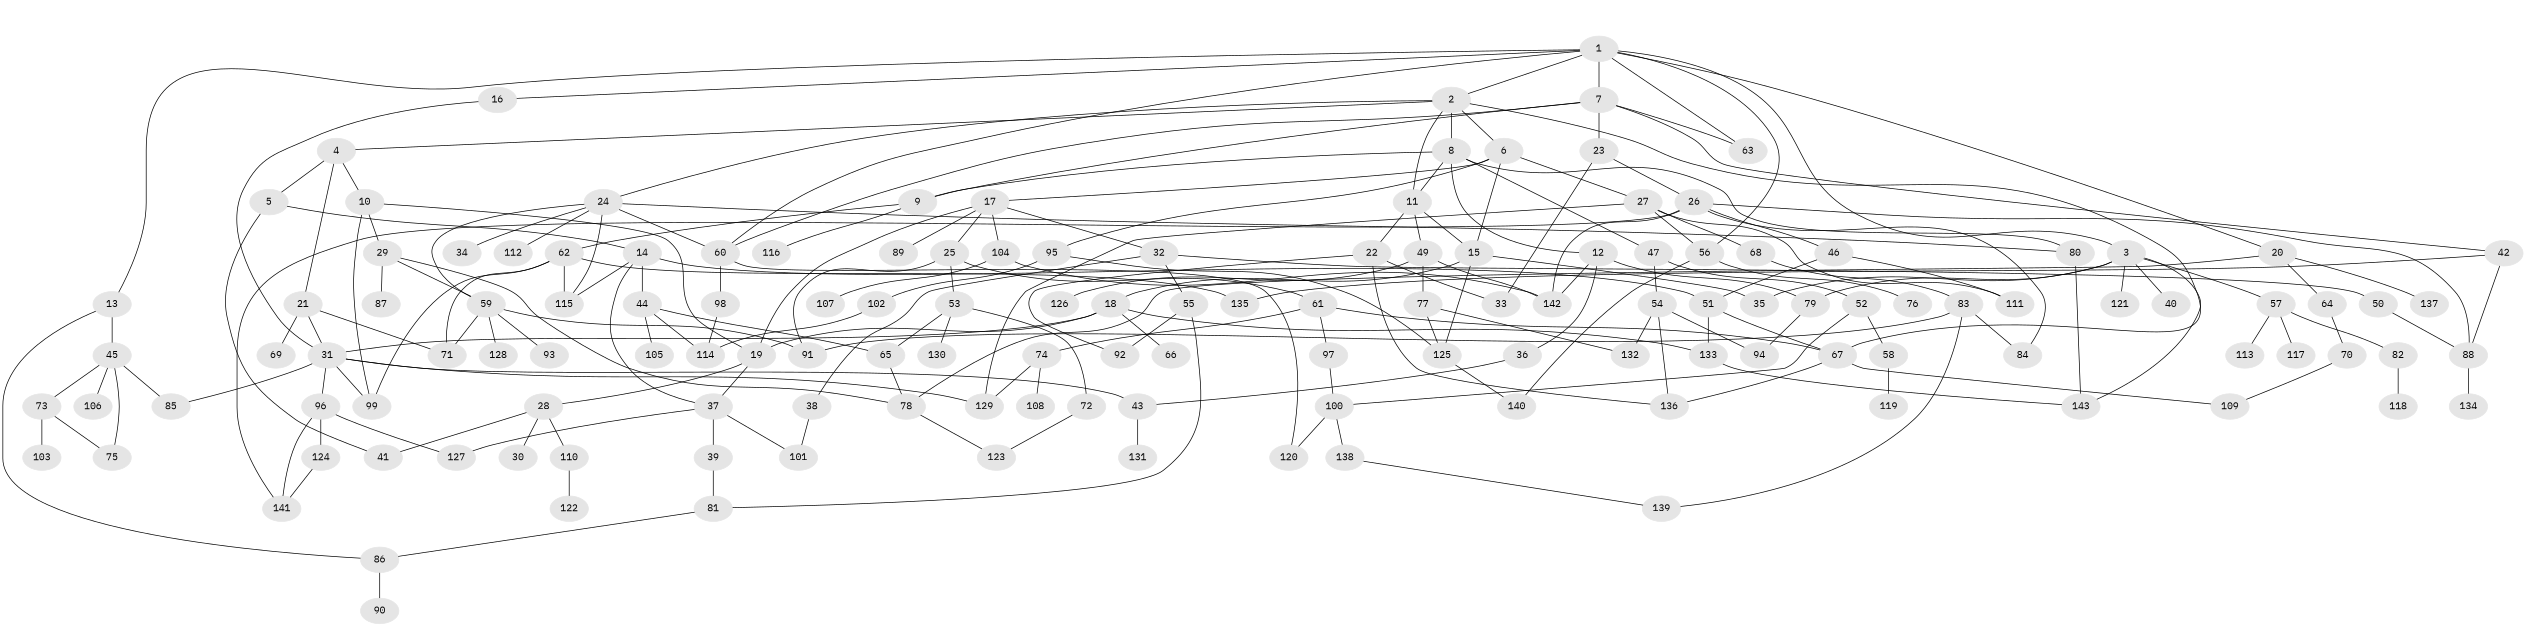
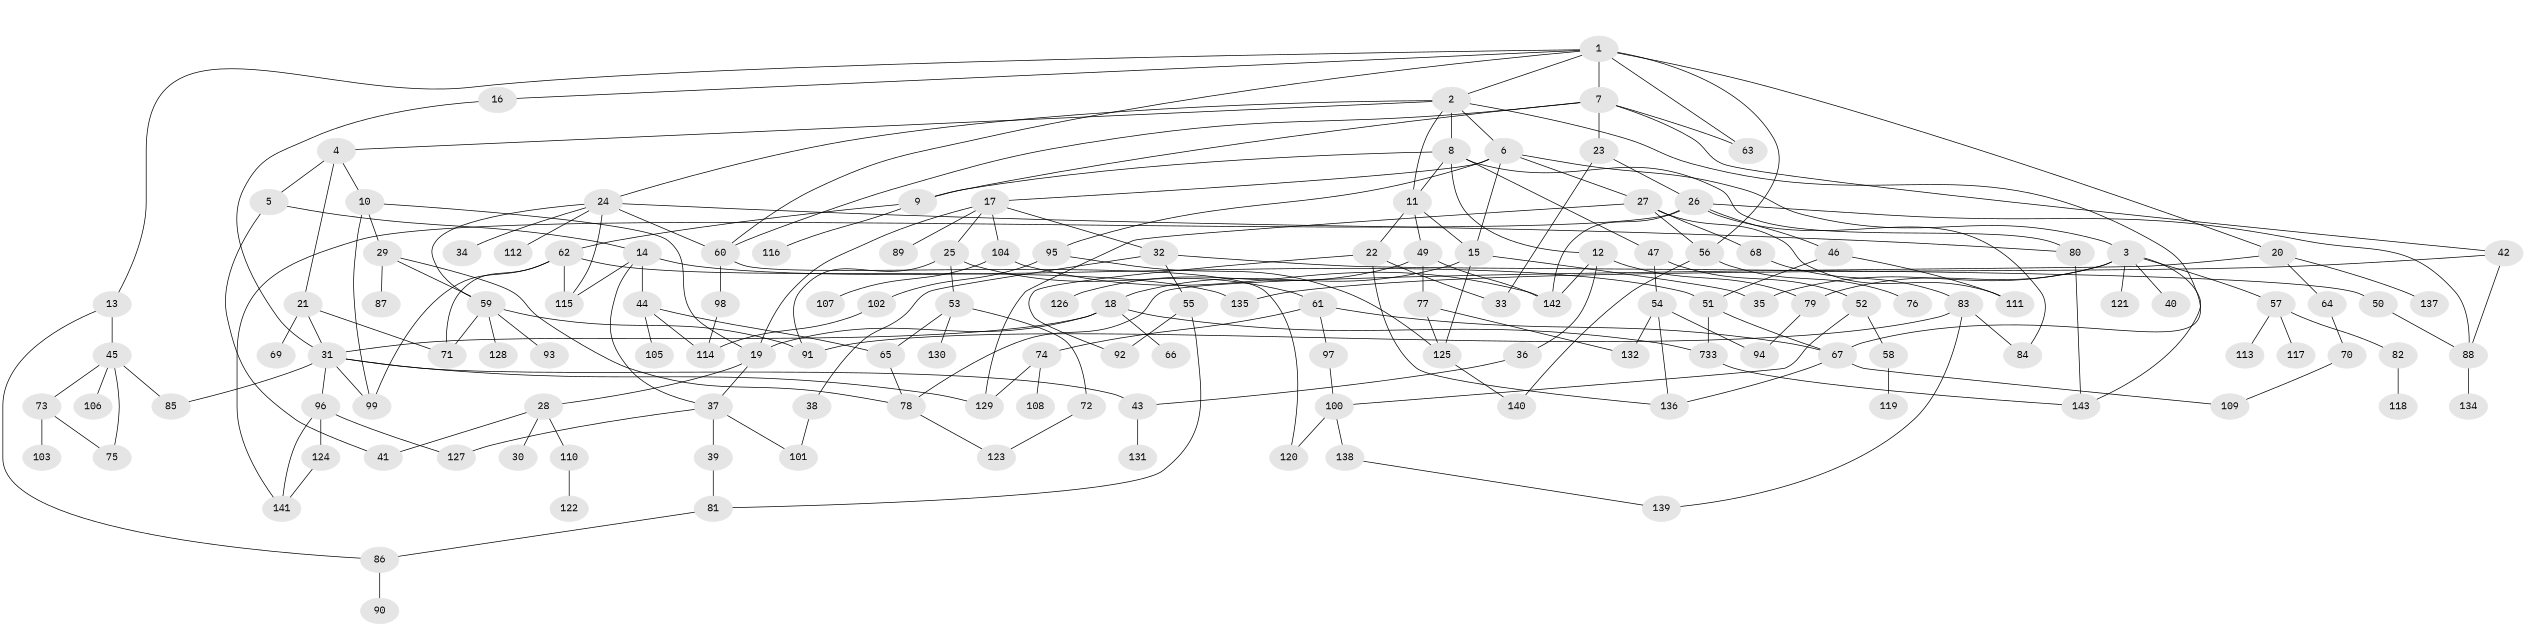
(1838, 202) -> (1814, 217)
(1708, 355) -> (1708, 355)
